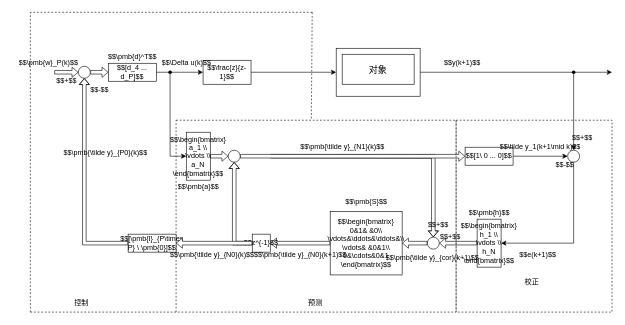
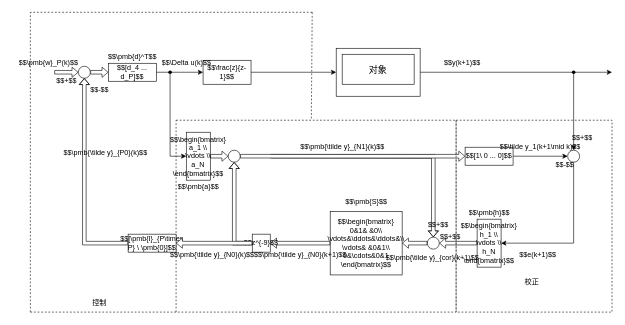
(261, 243) -> (261, 243)
(81, 303) -> (99, 303)
(315, 303) -> none
